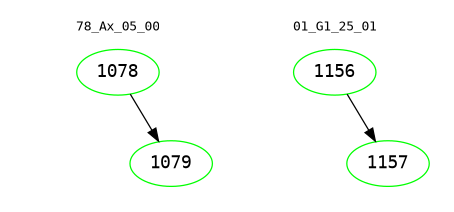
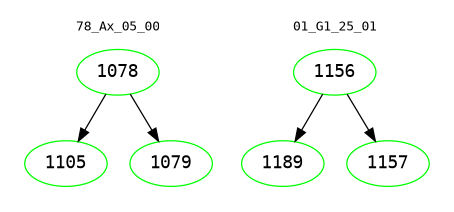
none -> (66, 164)
none -> (283, 164)
